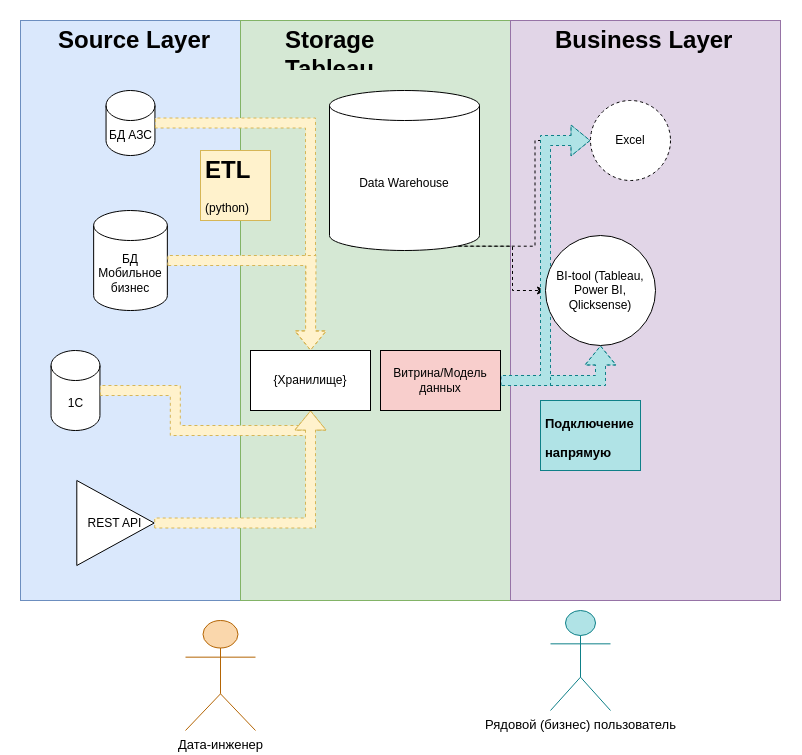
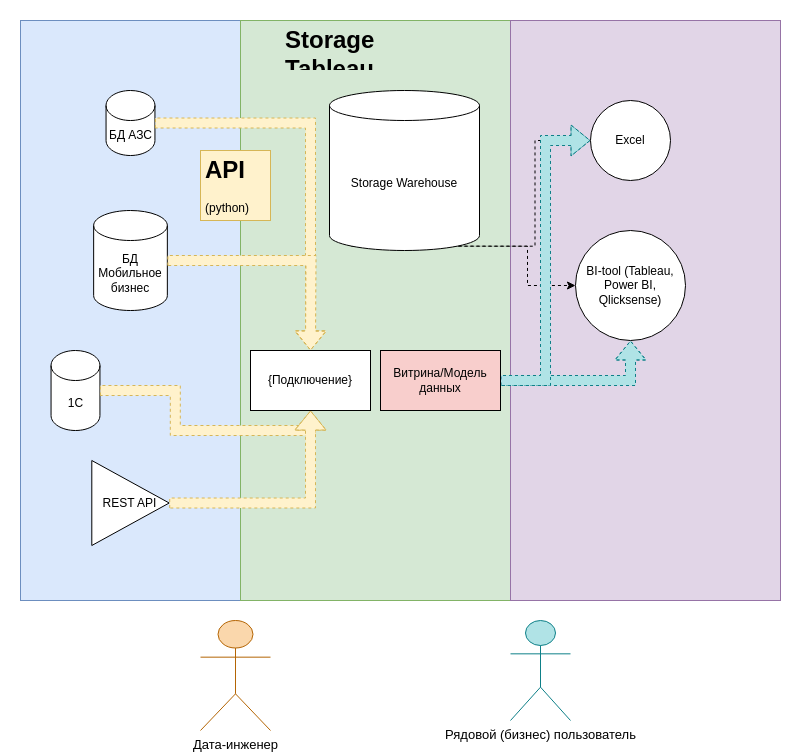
(142, 41) -> none
(646, 46) -> none
(631, 141) -> (631, 141)
(232, 155) -> (232, 155)
(405, 184) -> (405, 184)
(601, 291) -> (631, 286)
(311, 381) -> (311, 381)
(591, 436) -> none
(116, 523) -> (131, 503)
(581, 661) -> (541, 671)
(221, 676) -> (236, 676)
